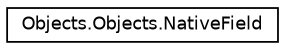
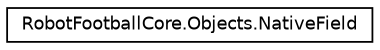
(143, 25) -> (190, 25)
